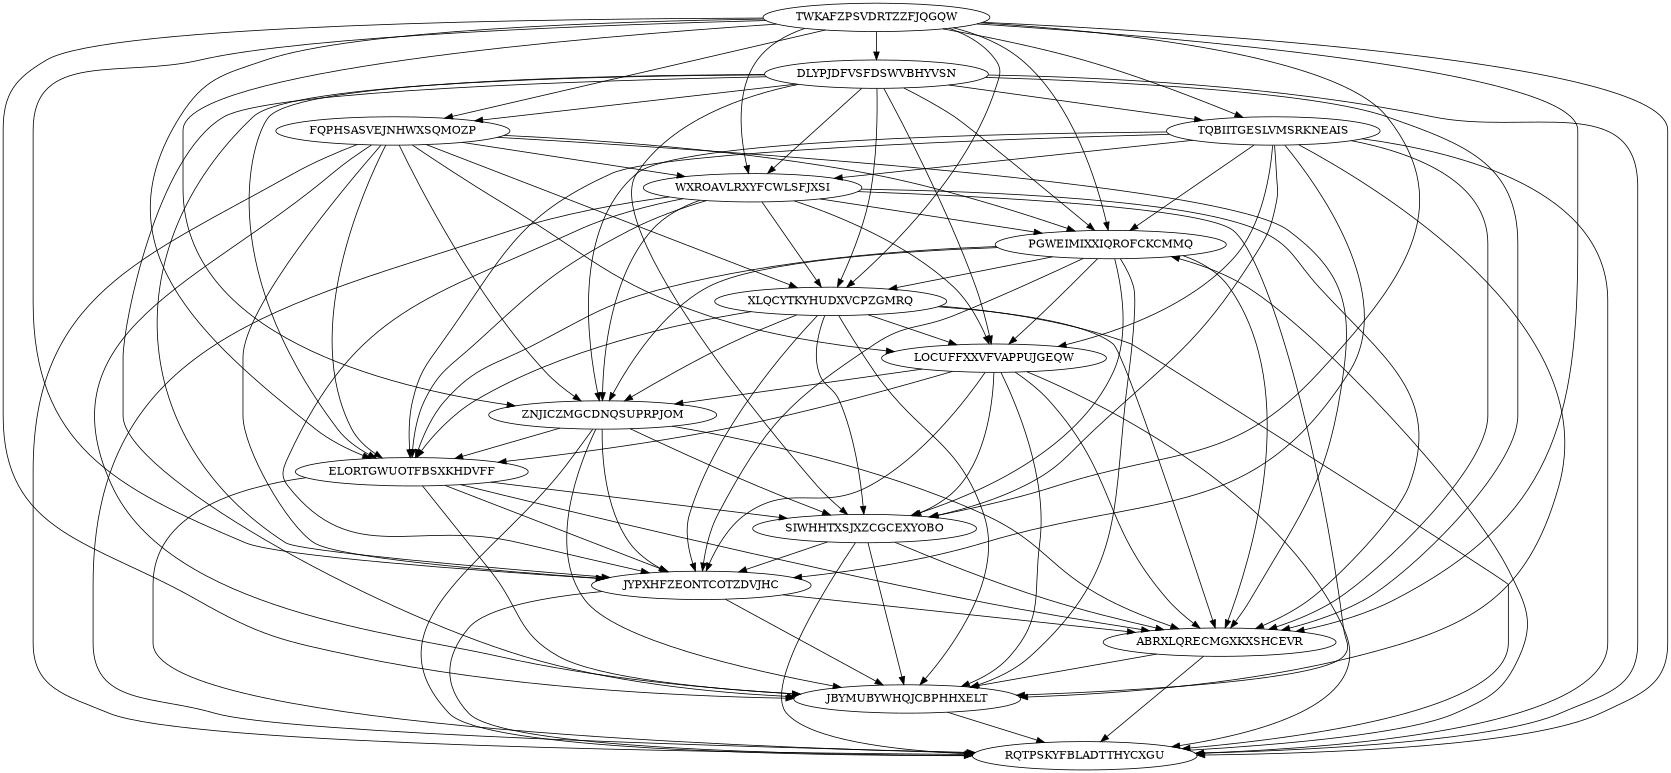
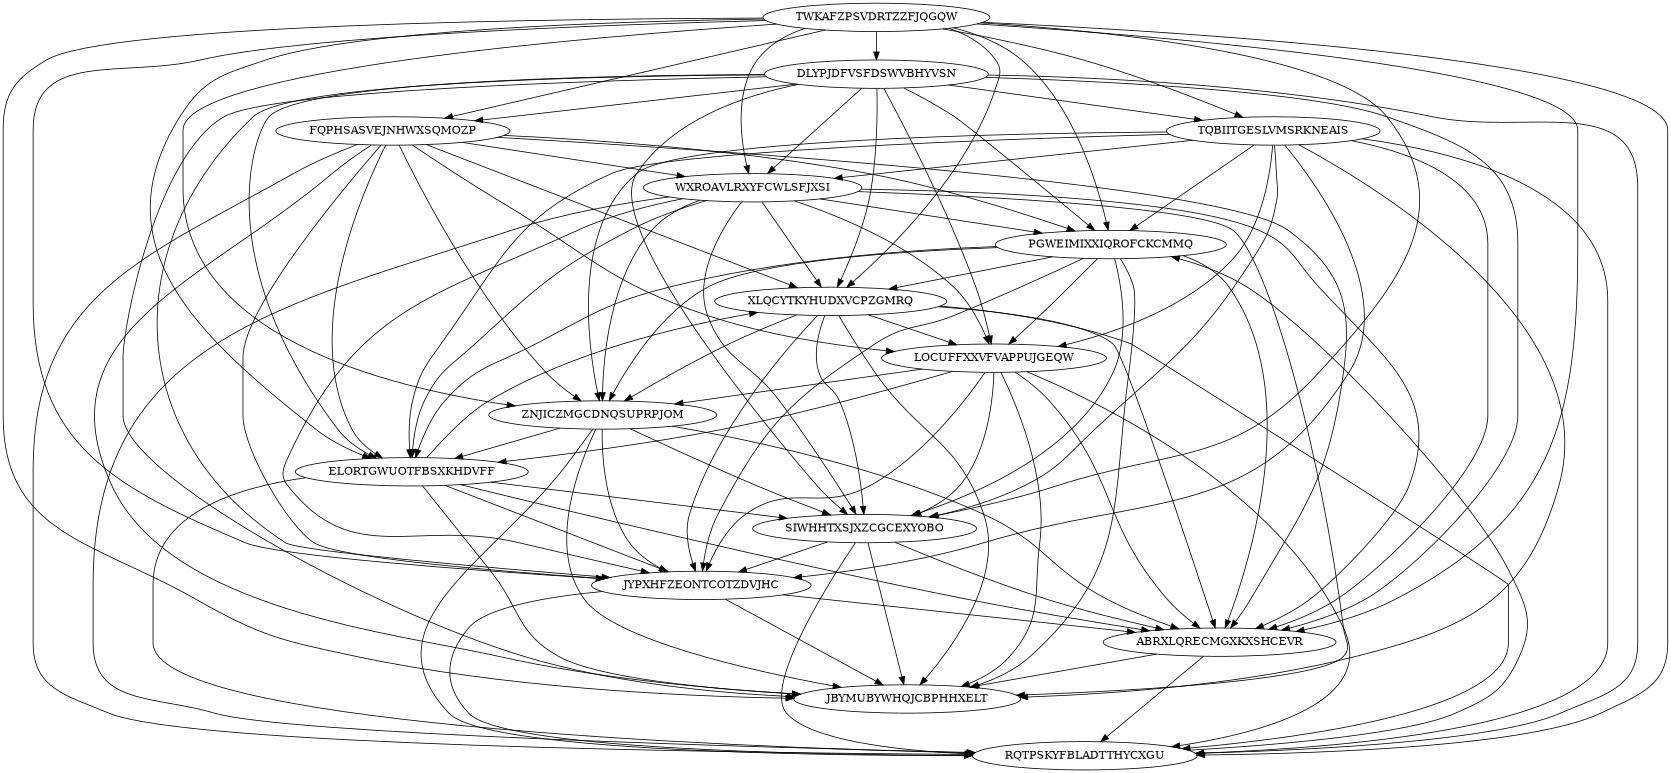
(574, 356) -> (576, 360)
none -> (741, 363)
(992, 726) -> none
